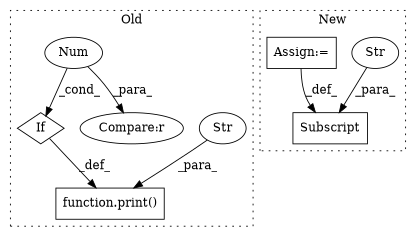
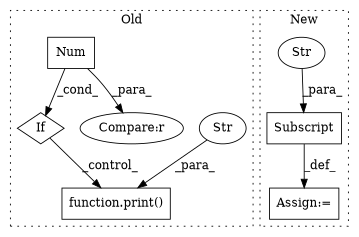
(74, 53) -> (71, 53)
(303, 88) -> (304, 162)
(95, 166) -> (110, 166)
